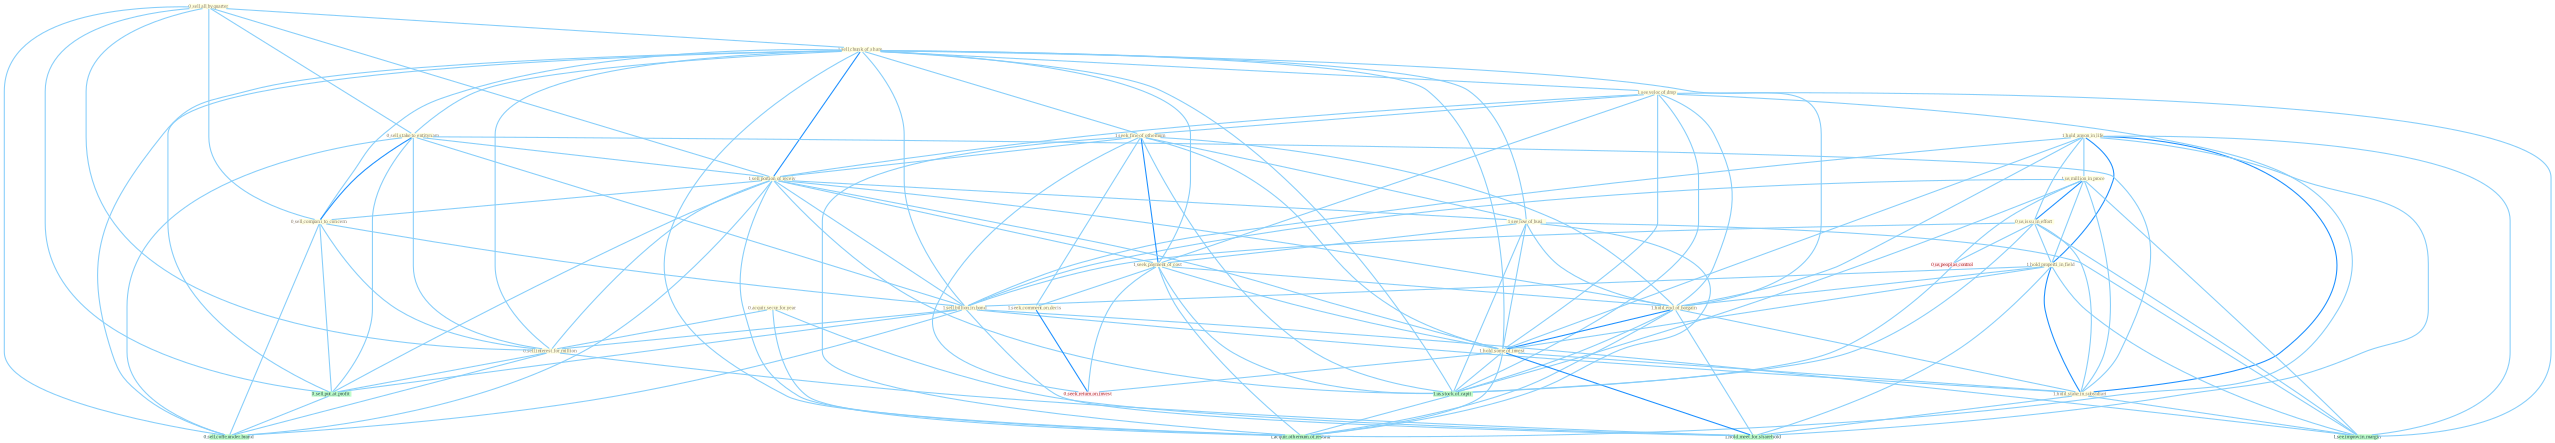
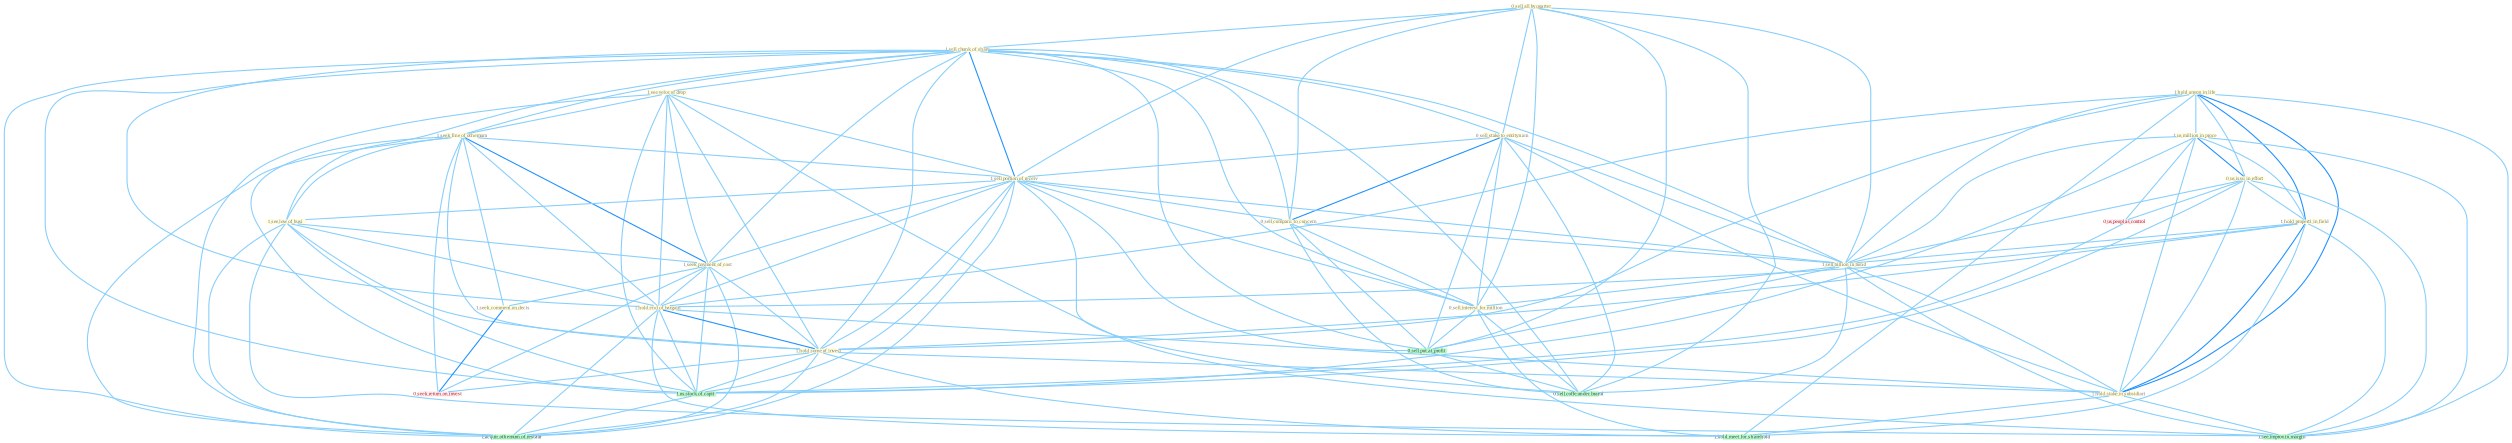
(773, 308) -> none
(1628, 394) -> (1225, 417)
(1332, 423) -> (1808, 43)
